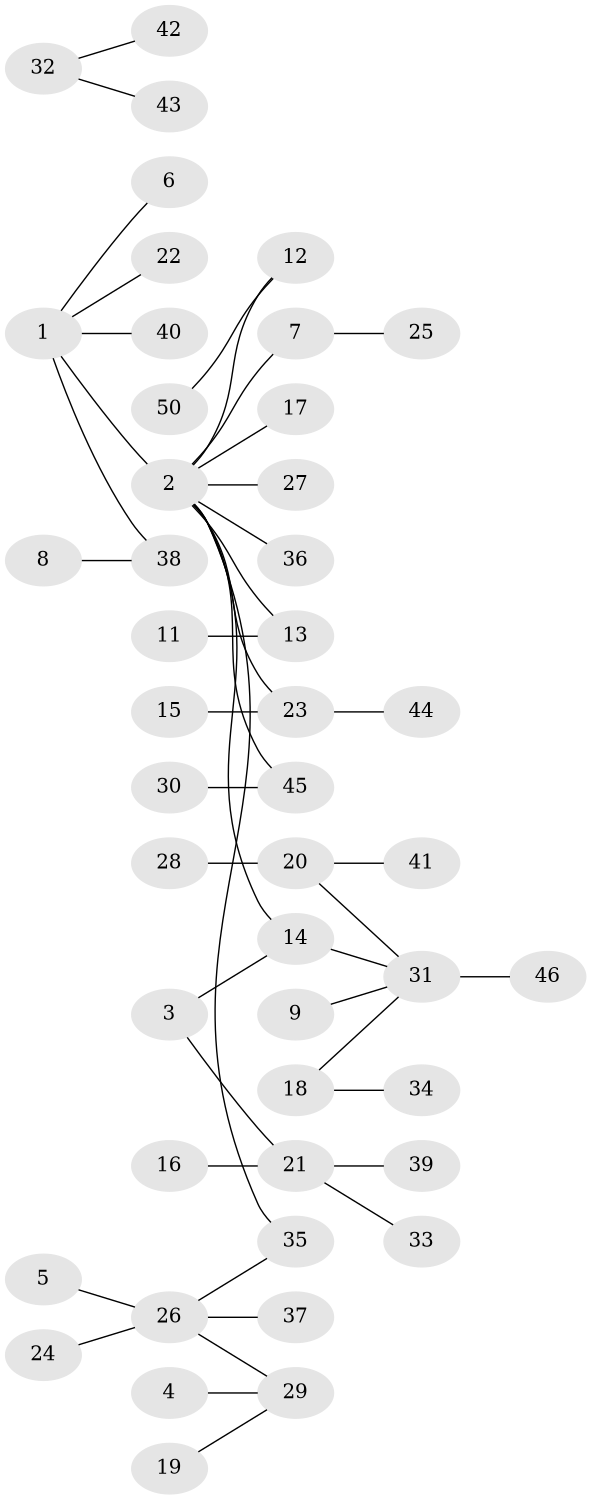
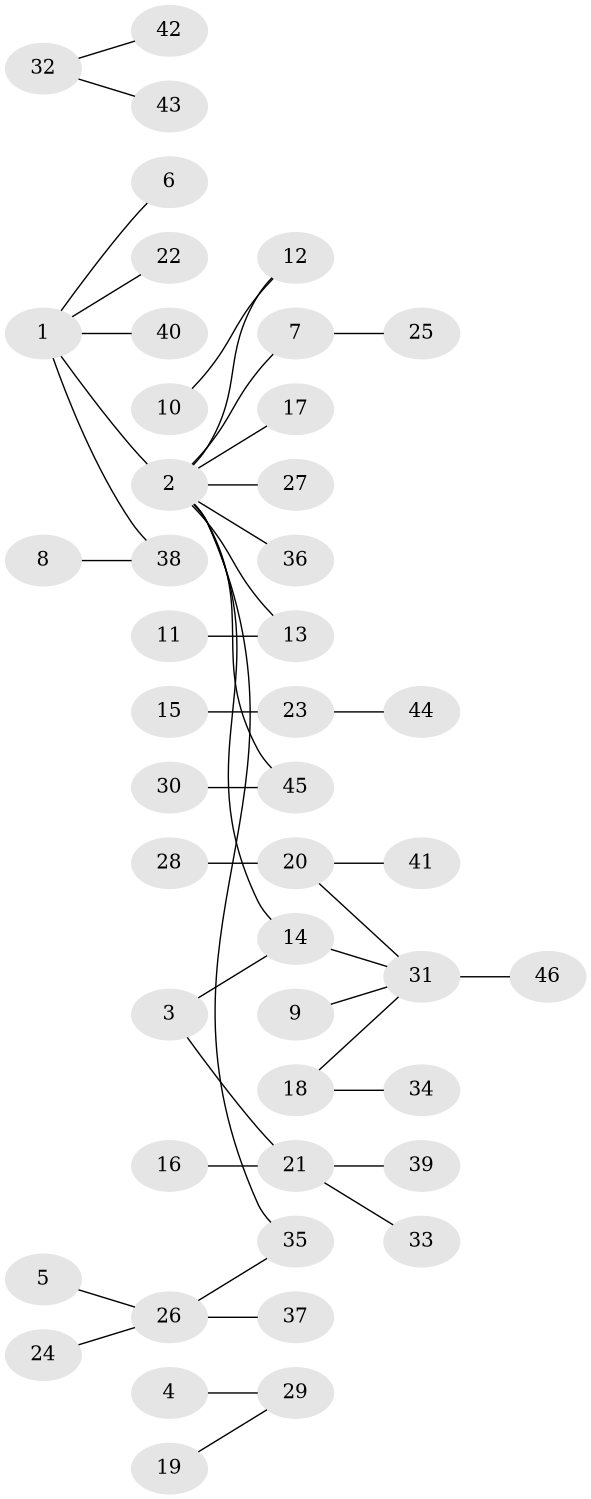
(170, 409) -> (170, 409)
(233, 598) -> none
(233, 1355) -> none
